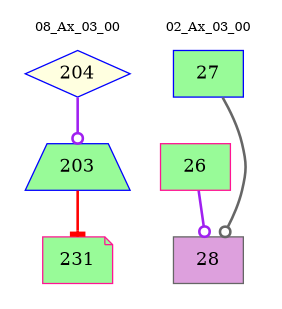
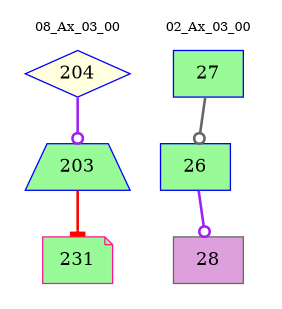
(245, 162) -> (203, 115)
(195, 167) -> (195, 167)
